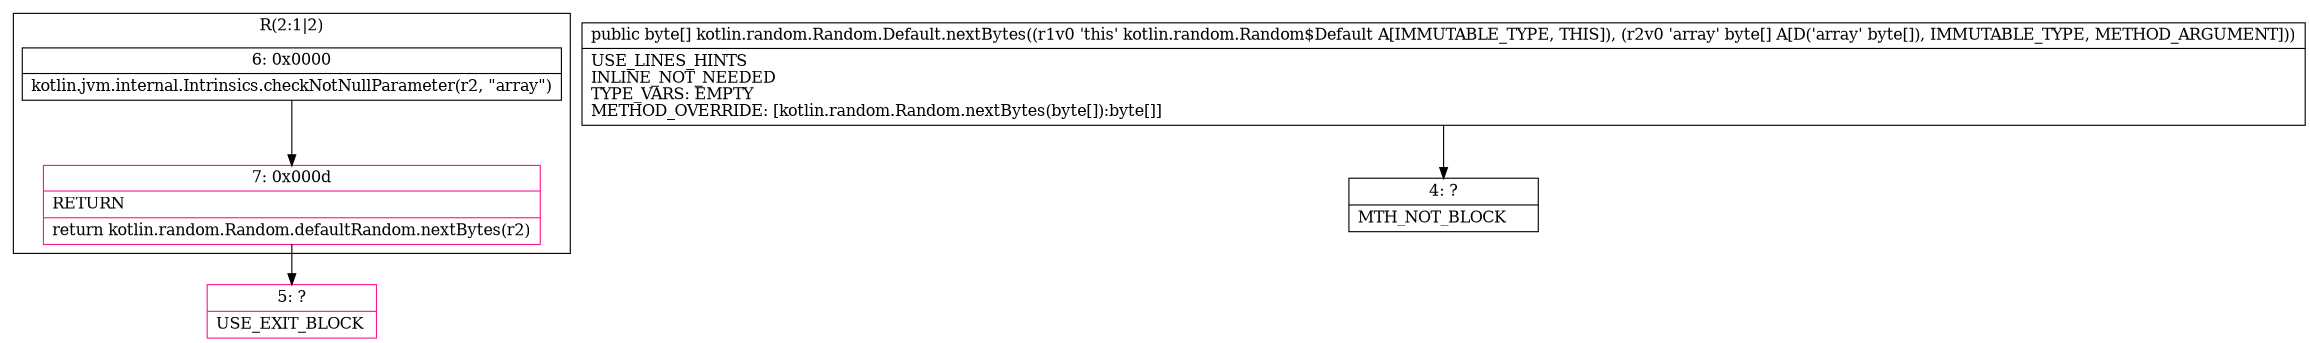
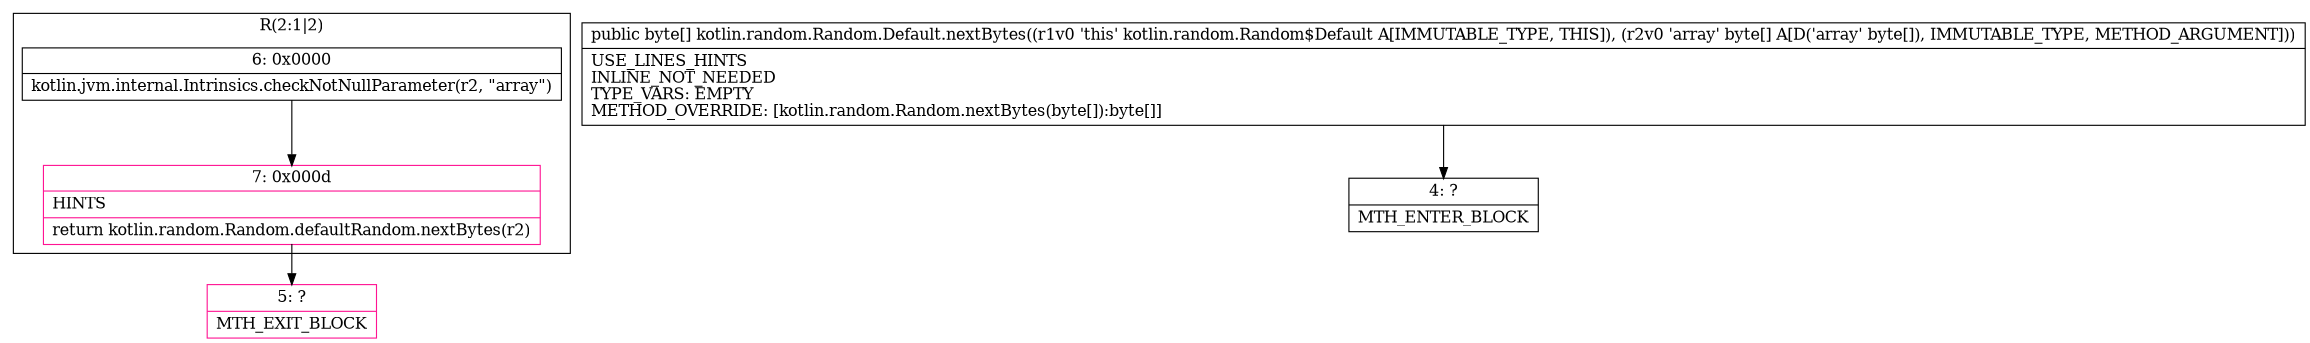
(89, 204) -> (80, 204)
(1432, 218) -> (1444, 218)
(290, 324) -> (292, 324)
